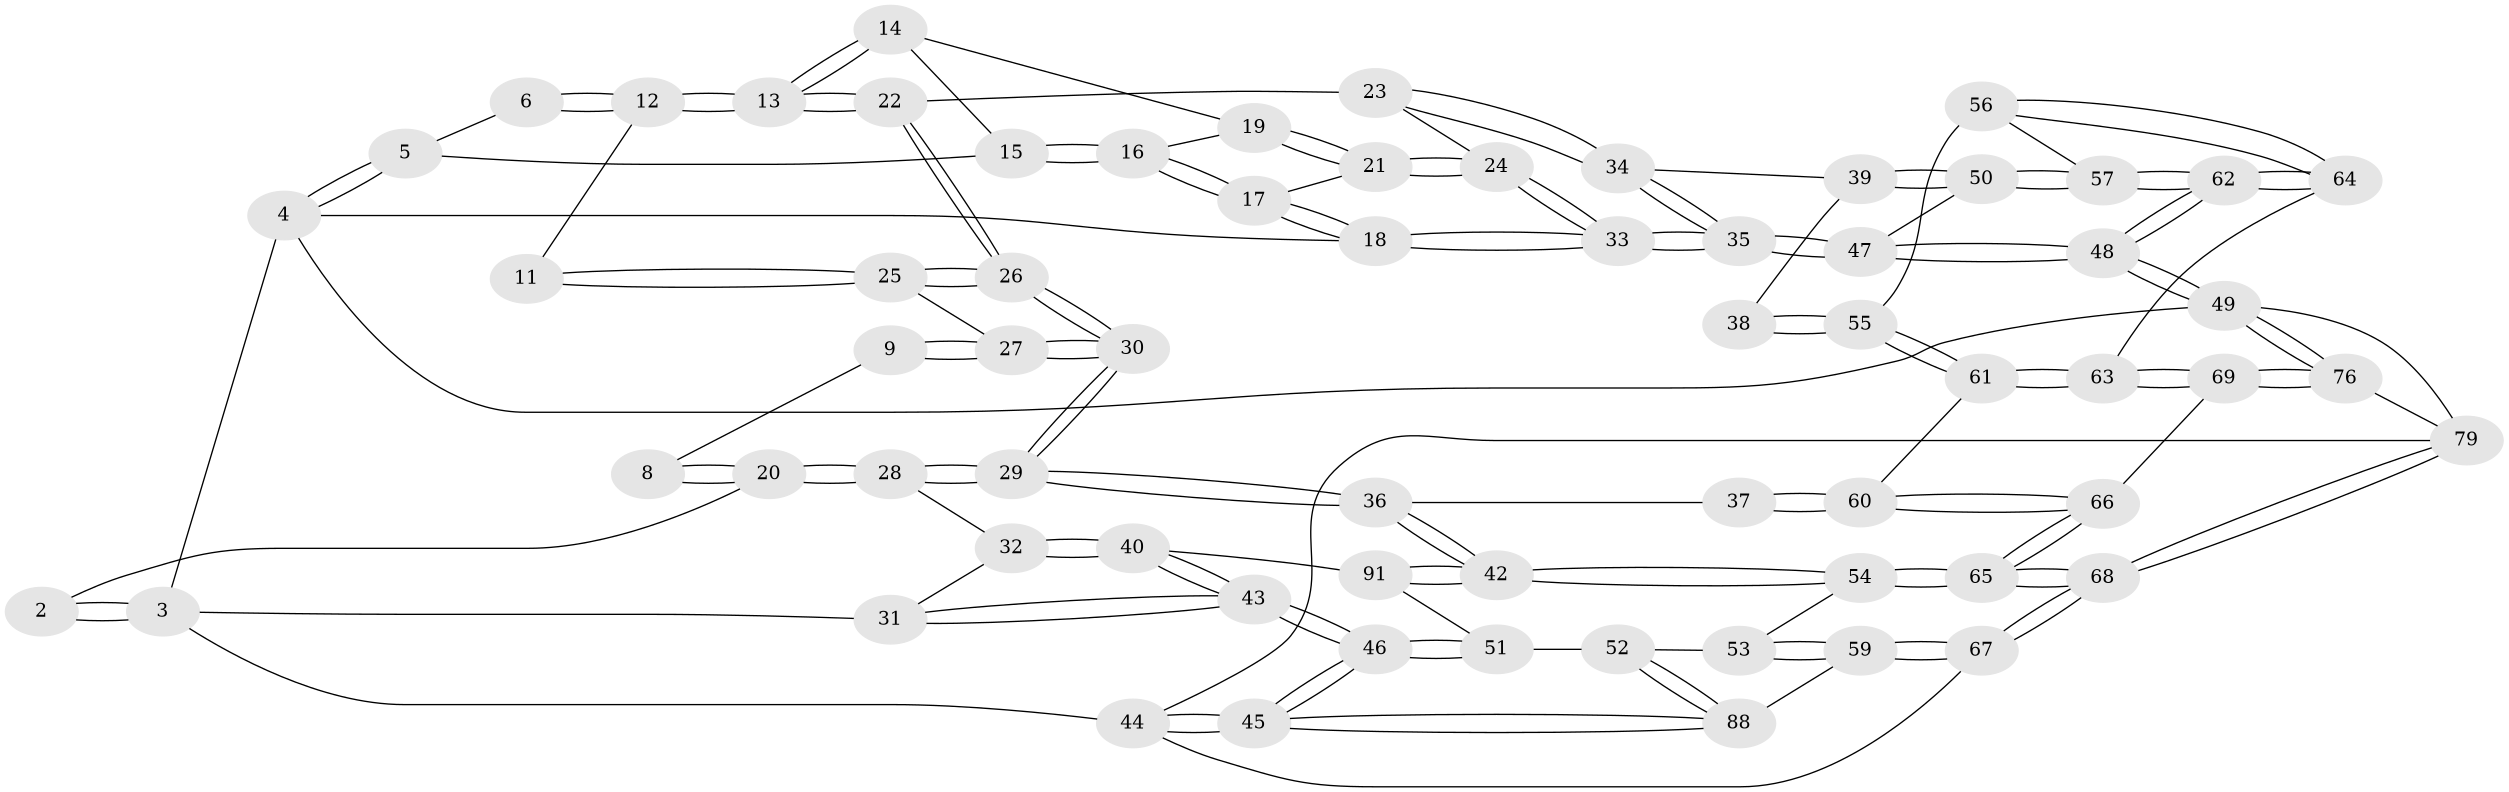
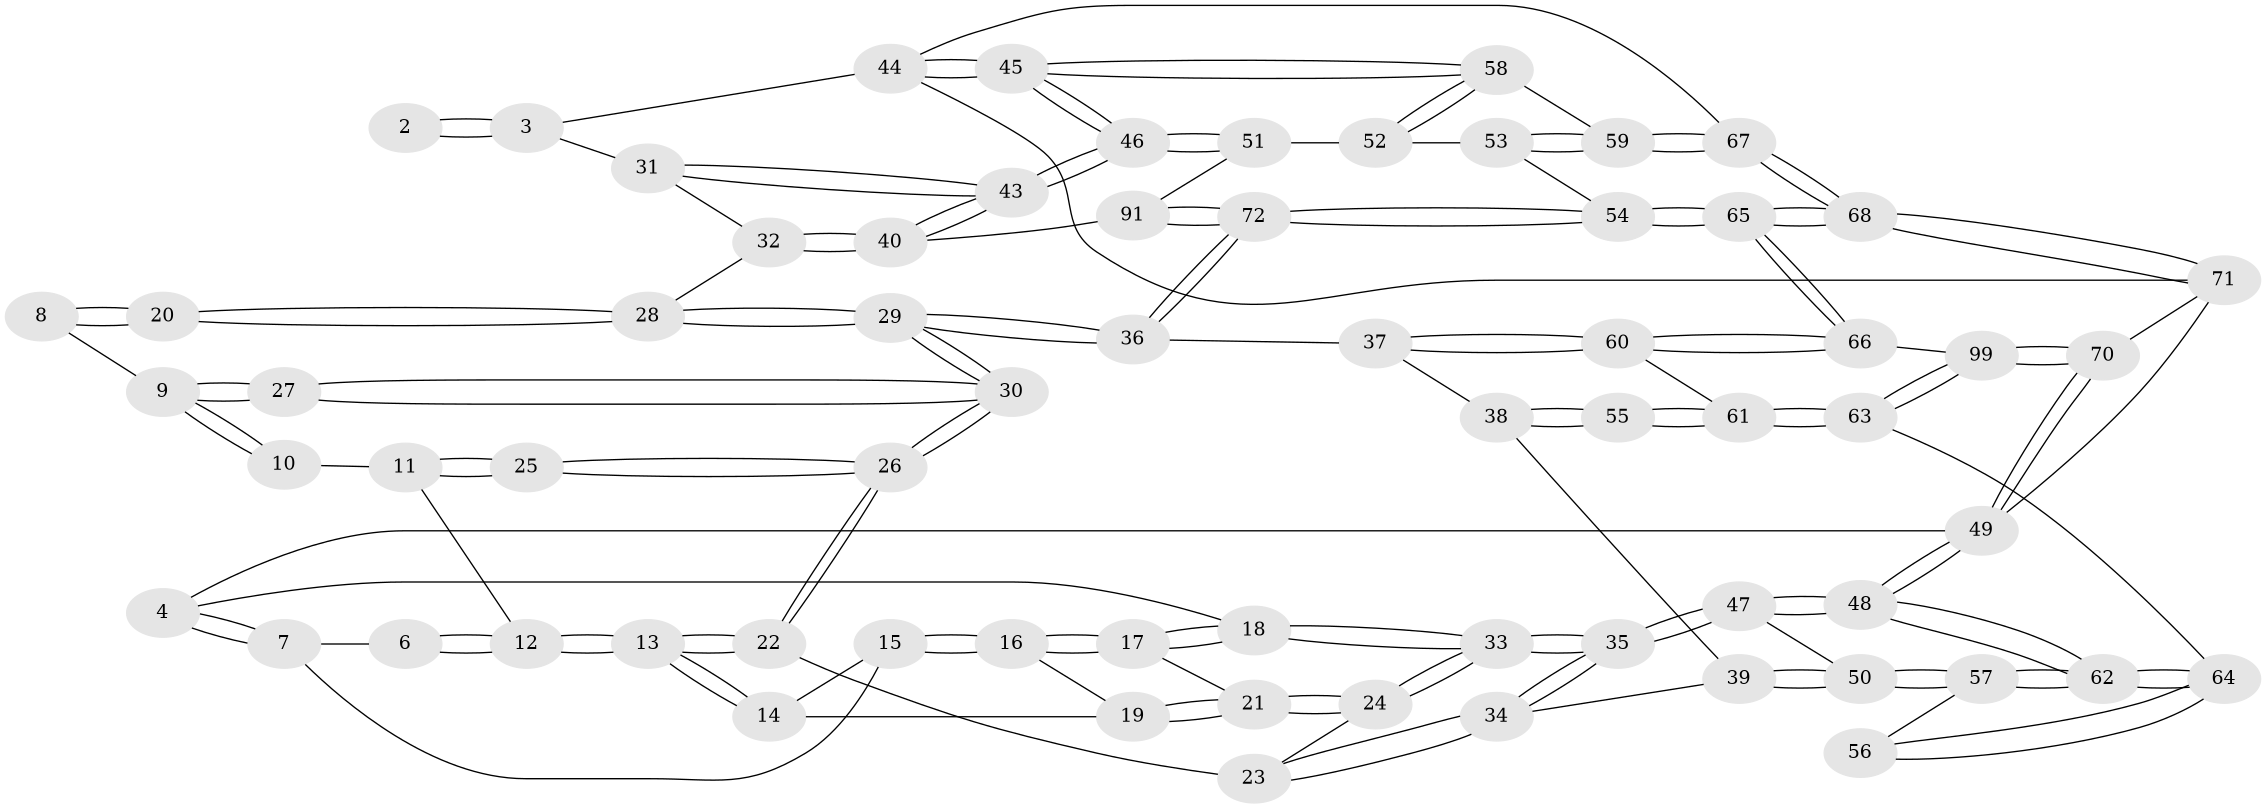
(406, 154) -> (284, 644)
(1919, 230) -> none
(951, 314) -> none
(2224, 379) -> (1982, 356)
(2346, 379) -> (2103, 356)
none -> (1436, 381)
(224, 413) -> none
(2467, 441) -> (2224, 280)
none -> (284, 465)
(407, 548) -> none
(1497, 575) -> (1254, 217)
(1739, 723) -> (1497, 70)
